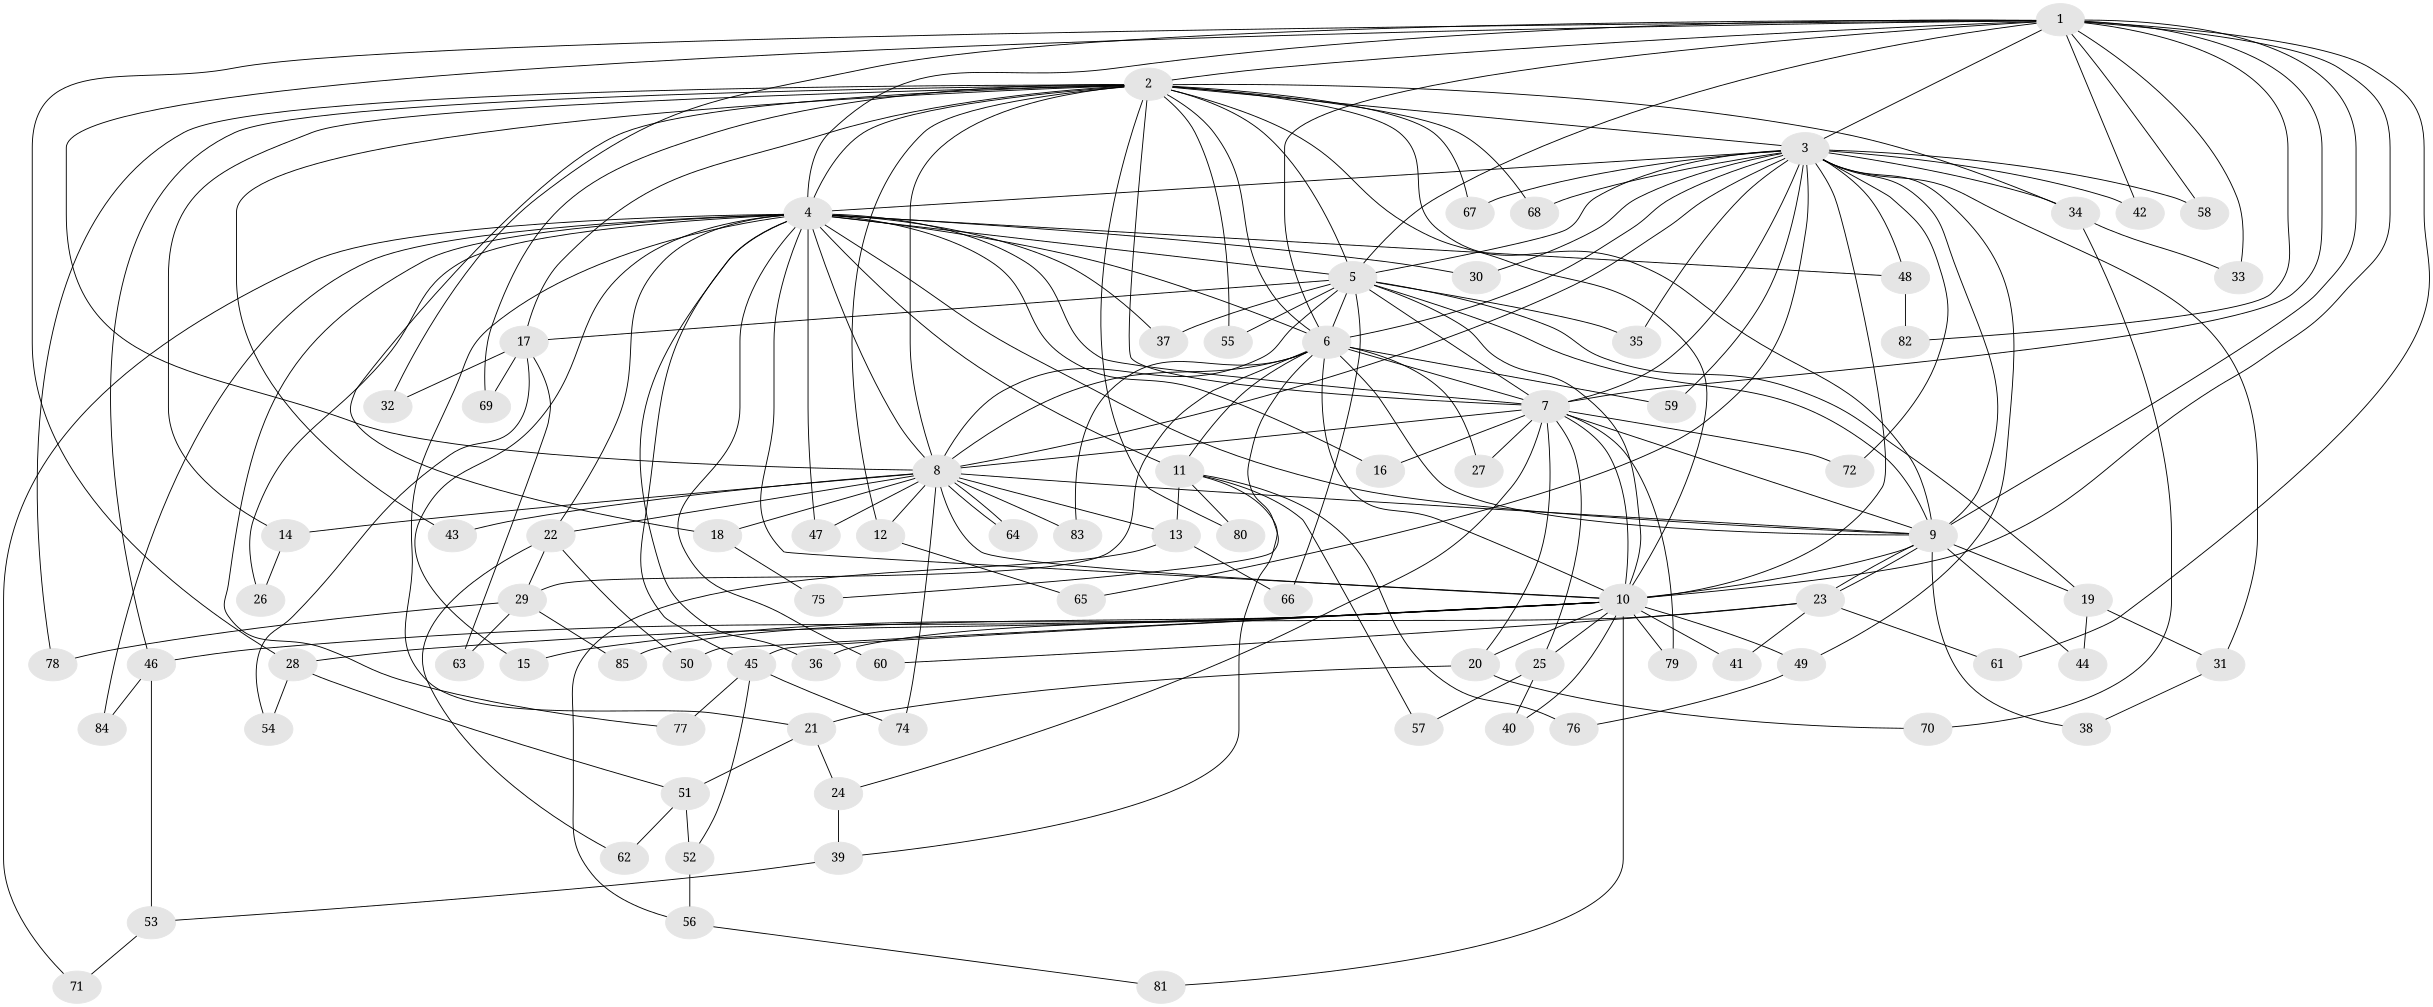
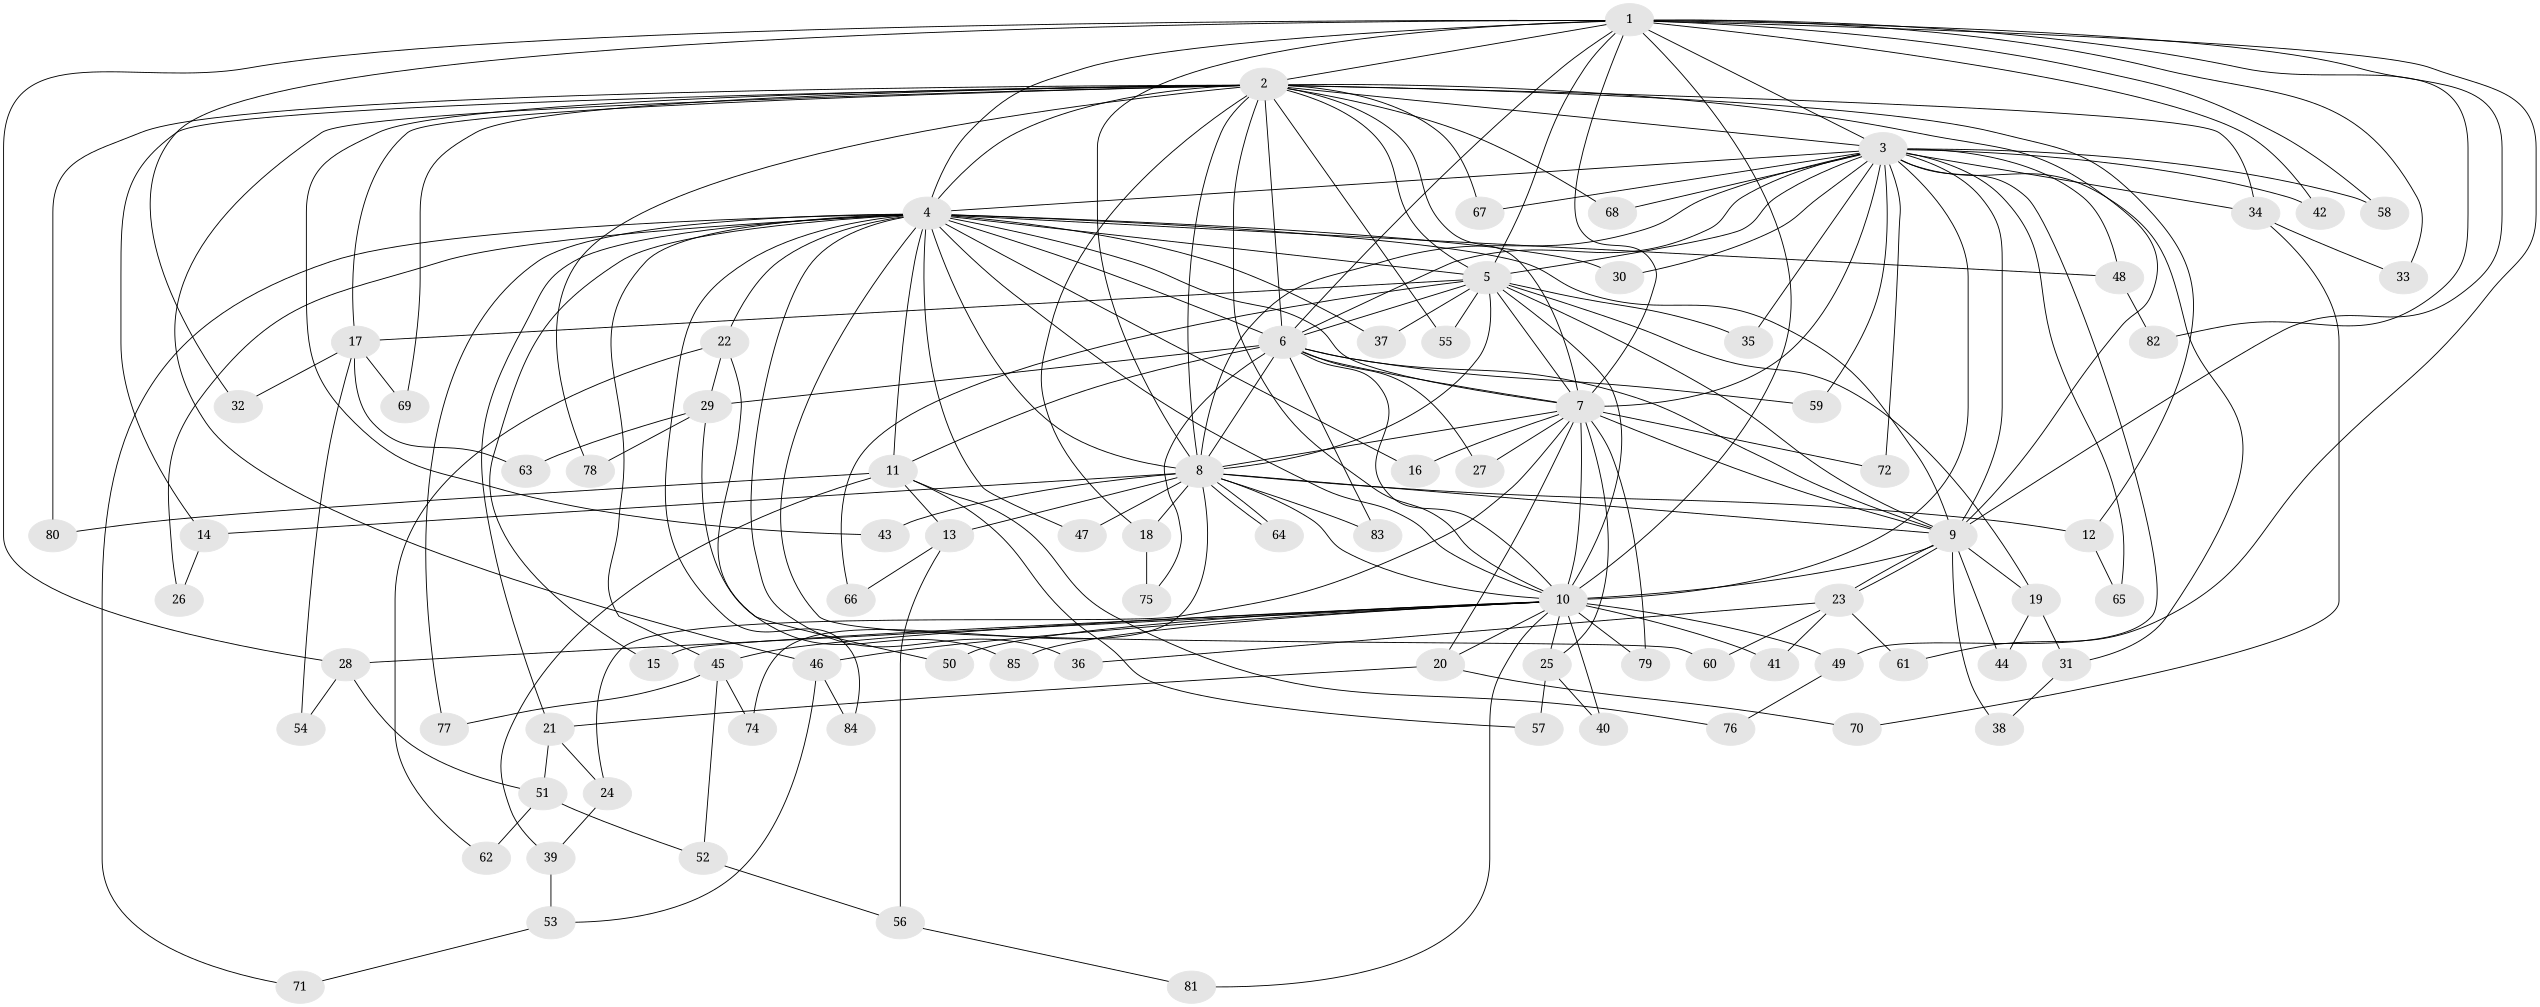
(744, 503) -> none
